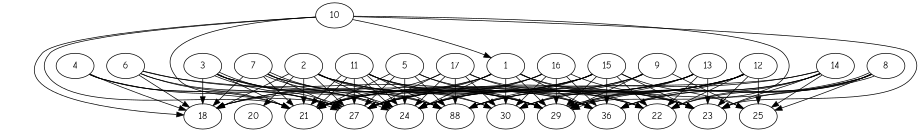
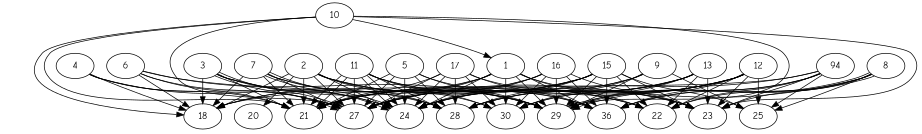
(835, 66) -> (835, 66)
(455, 116) -> (455, 116)
